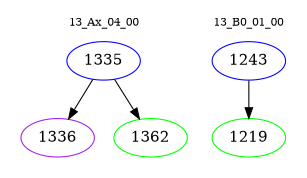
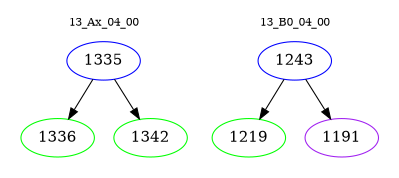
(249, 23) -> (295, 23)
(58, 138) -> (58, 138)
(151, 138) -> (151, 138)
none -> (342, 138)
